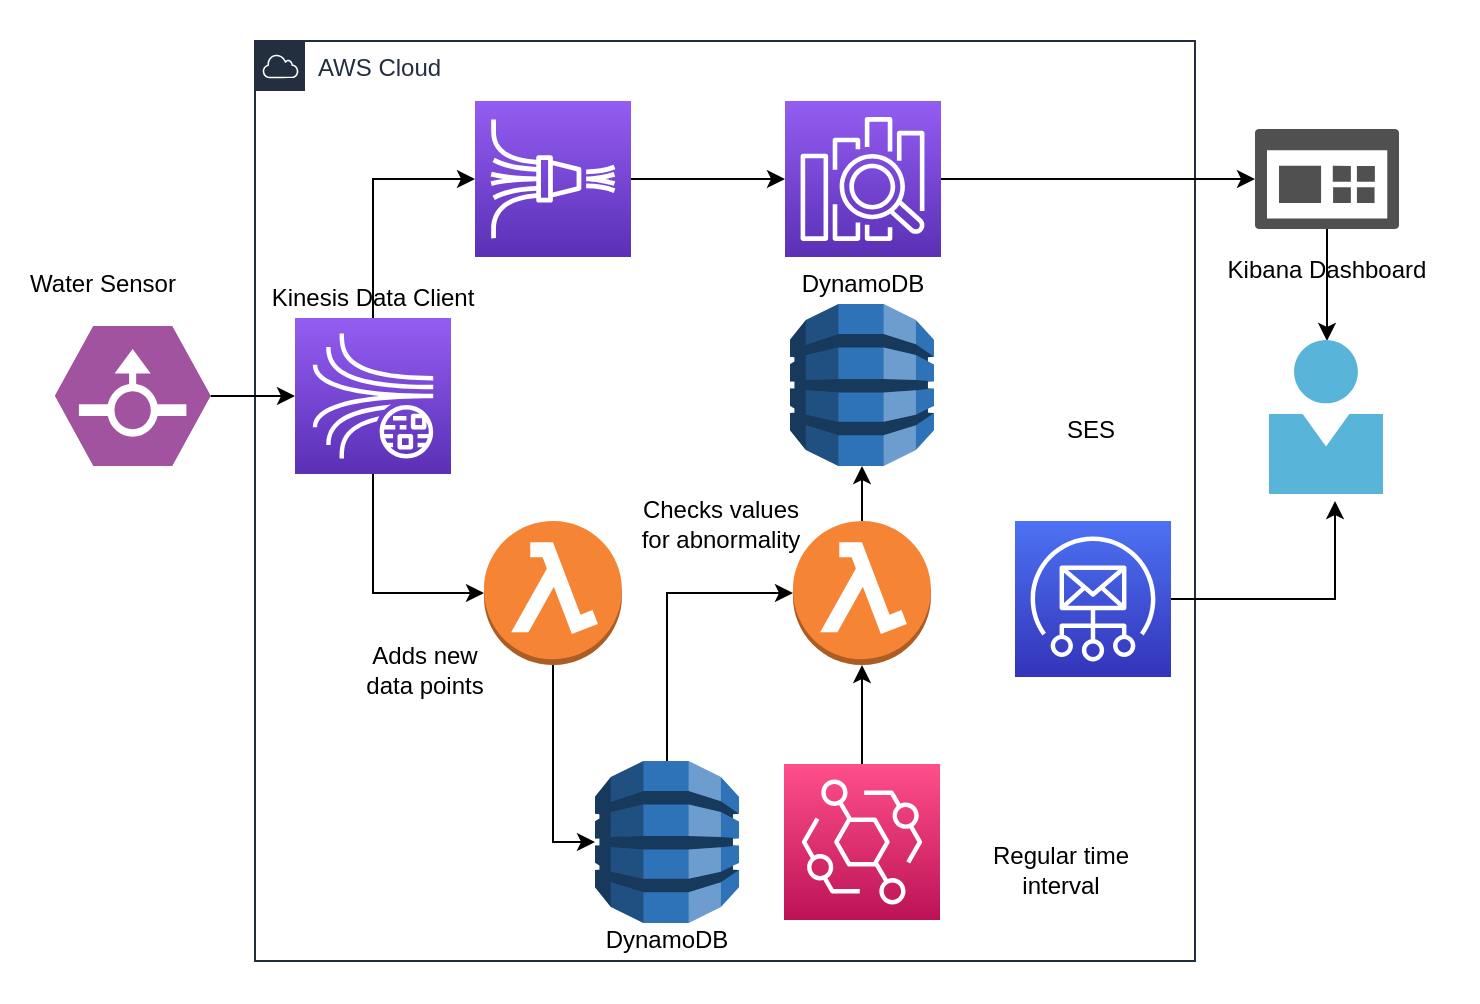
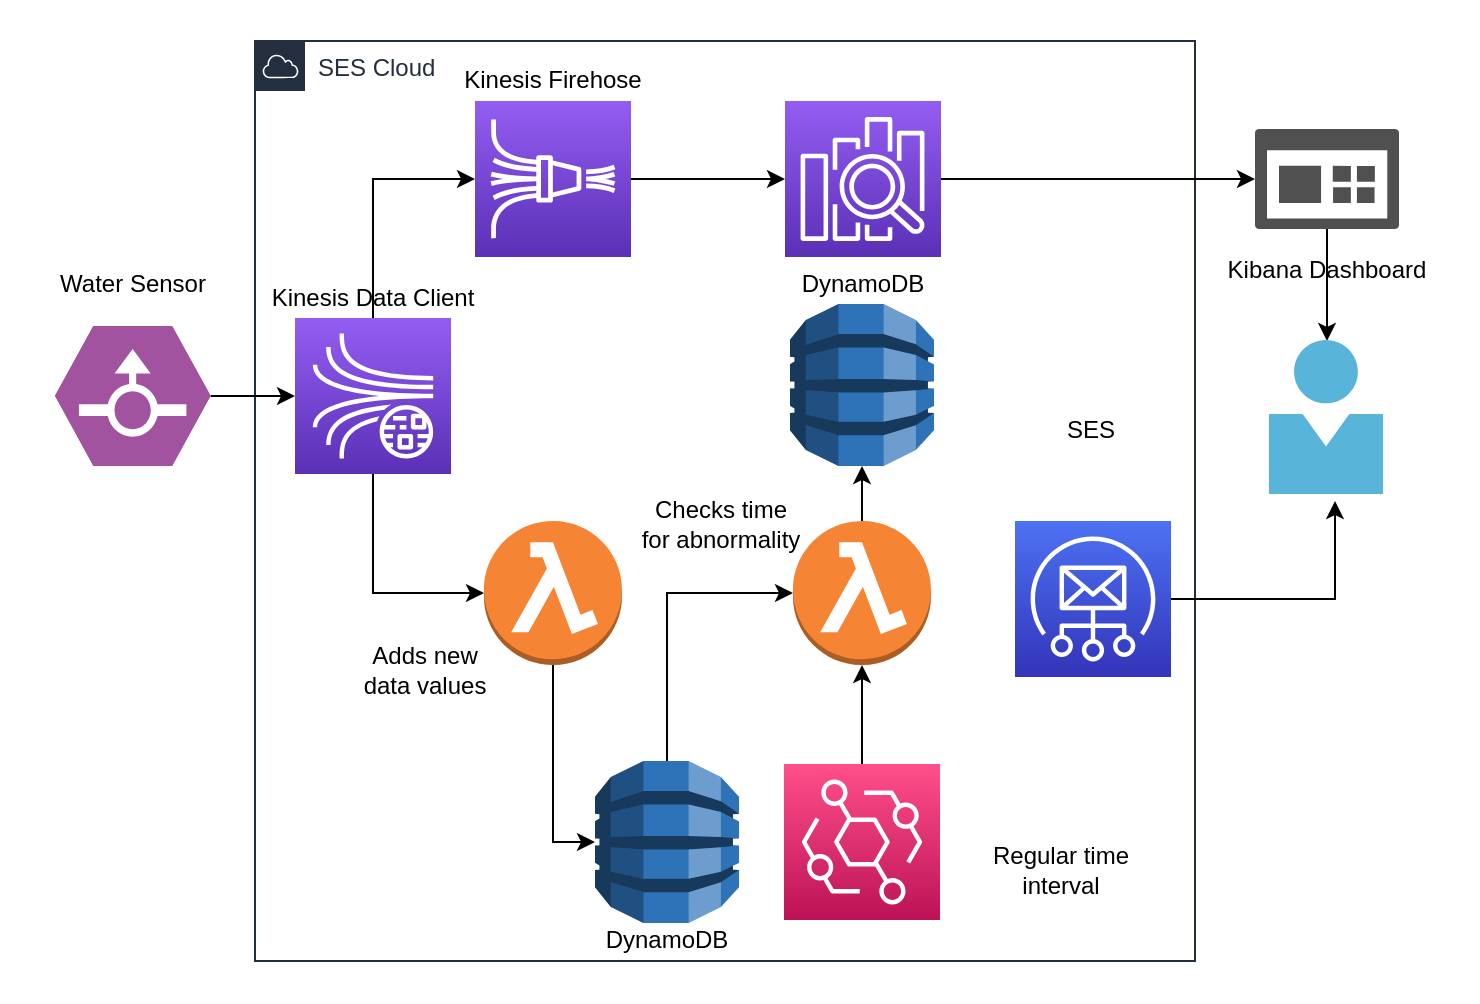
(373, 69) -> (373, 69)
none -> (553, 81)
(103, 284) -> (133, 284)
(722, 525) -> (722, 525)
(426, 671) -> (426, 671)
